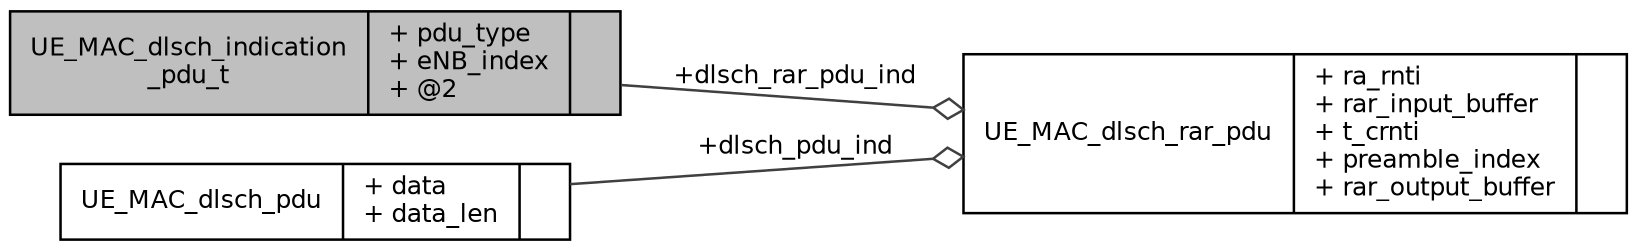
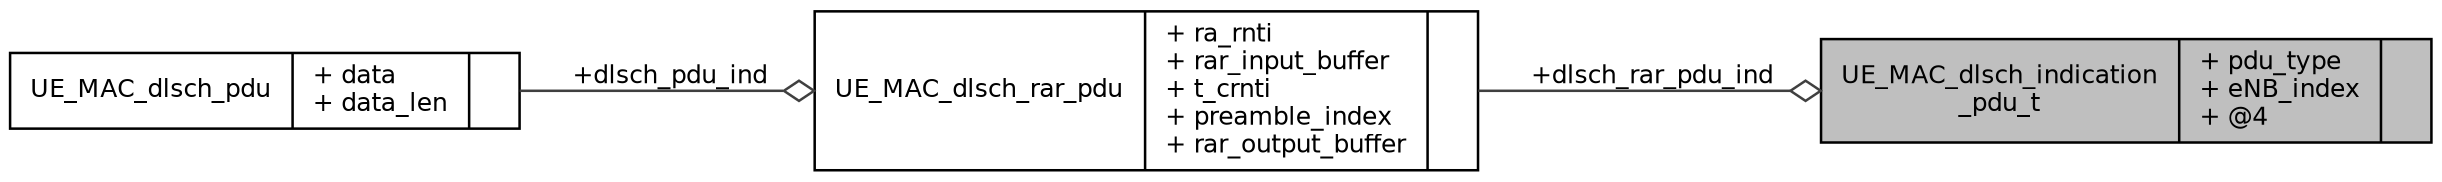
(424, 90) -> (2235, 117)
(777, 96) -> (1634, 91)
